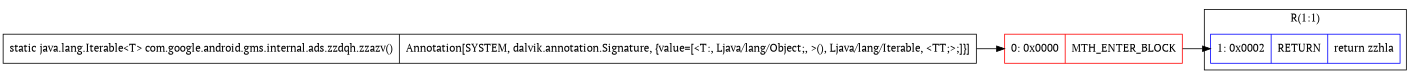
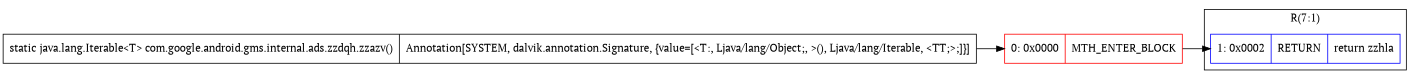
(1305, 18) -> (1305, 18)
